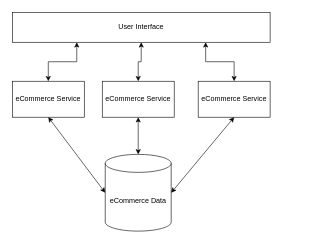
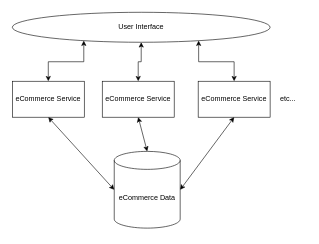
(141, 27) -> (141, 27)
none -> (288, 99)
(138, 193) -> (147, 190)
